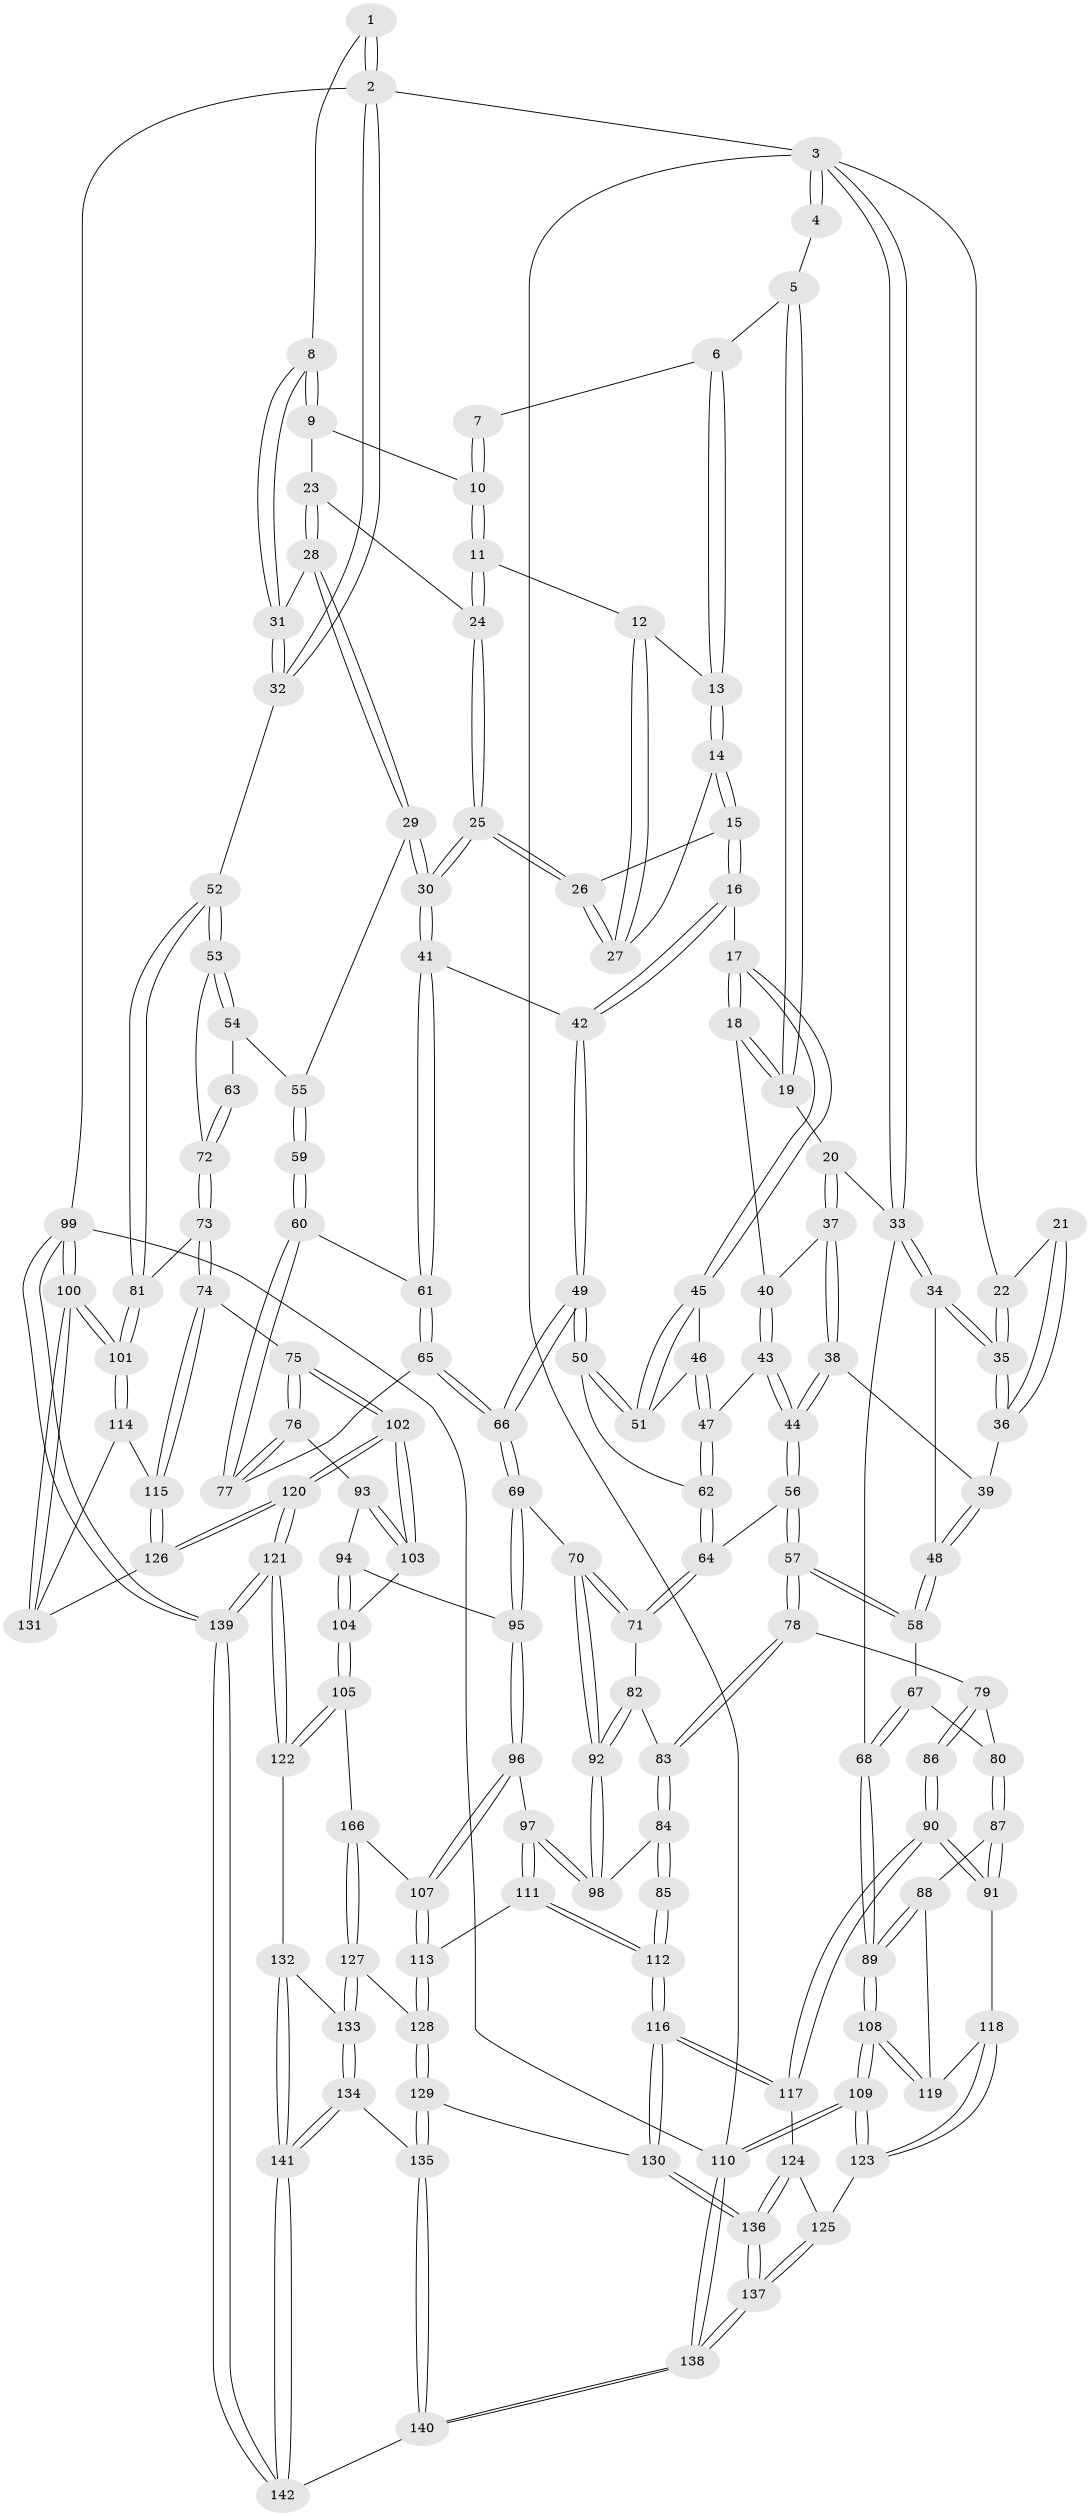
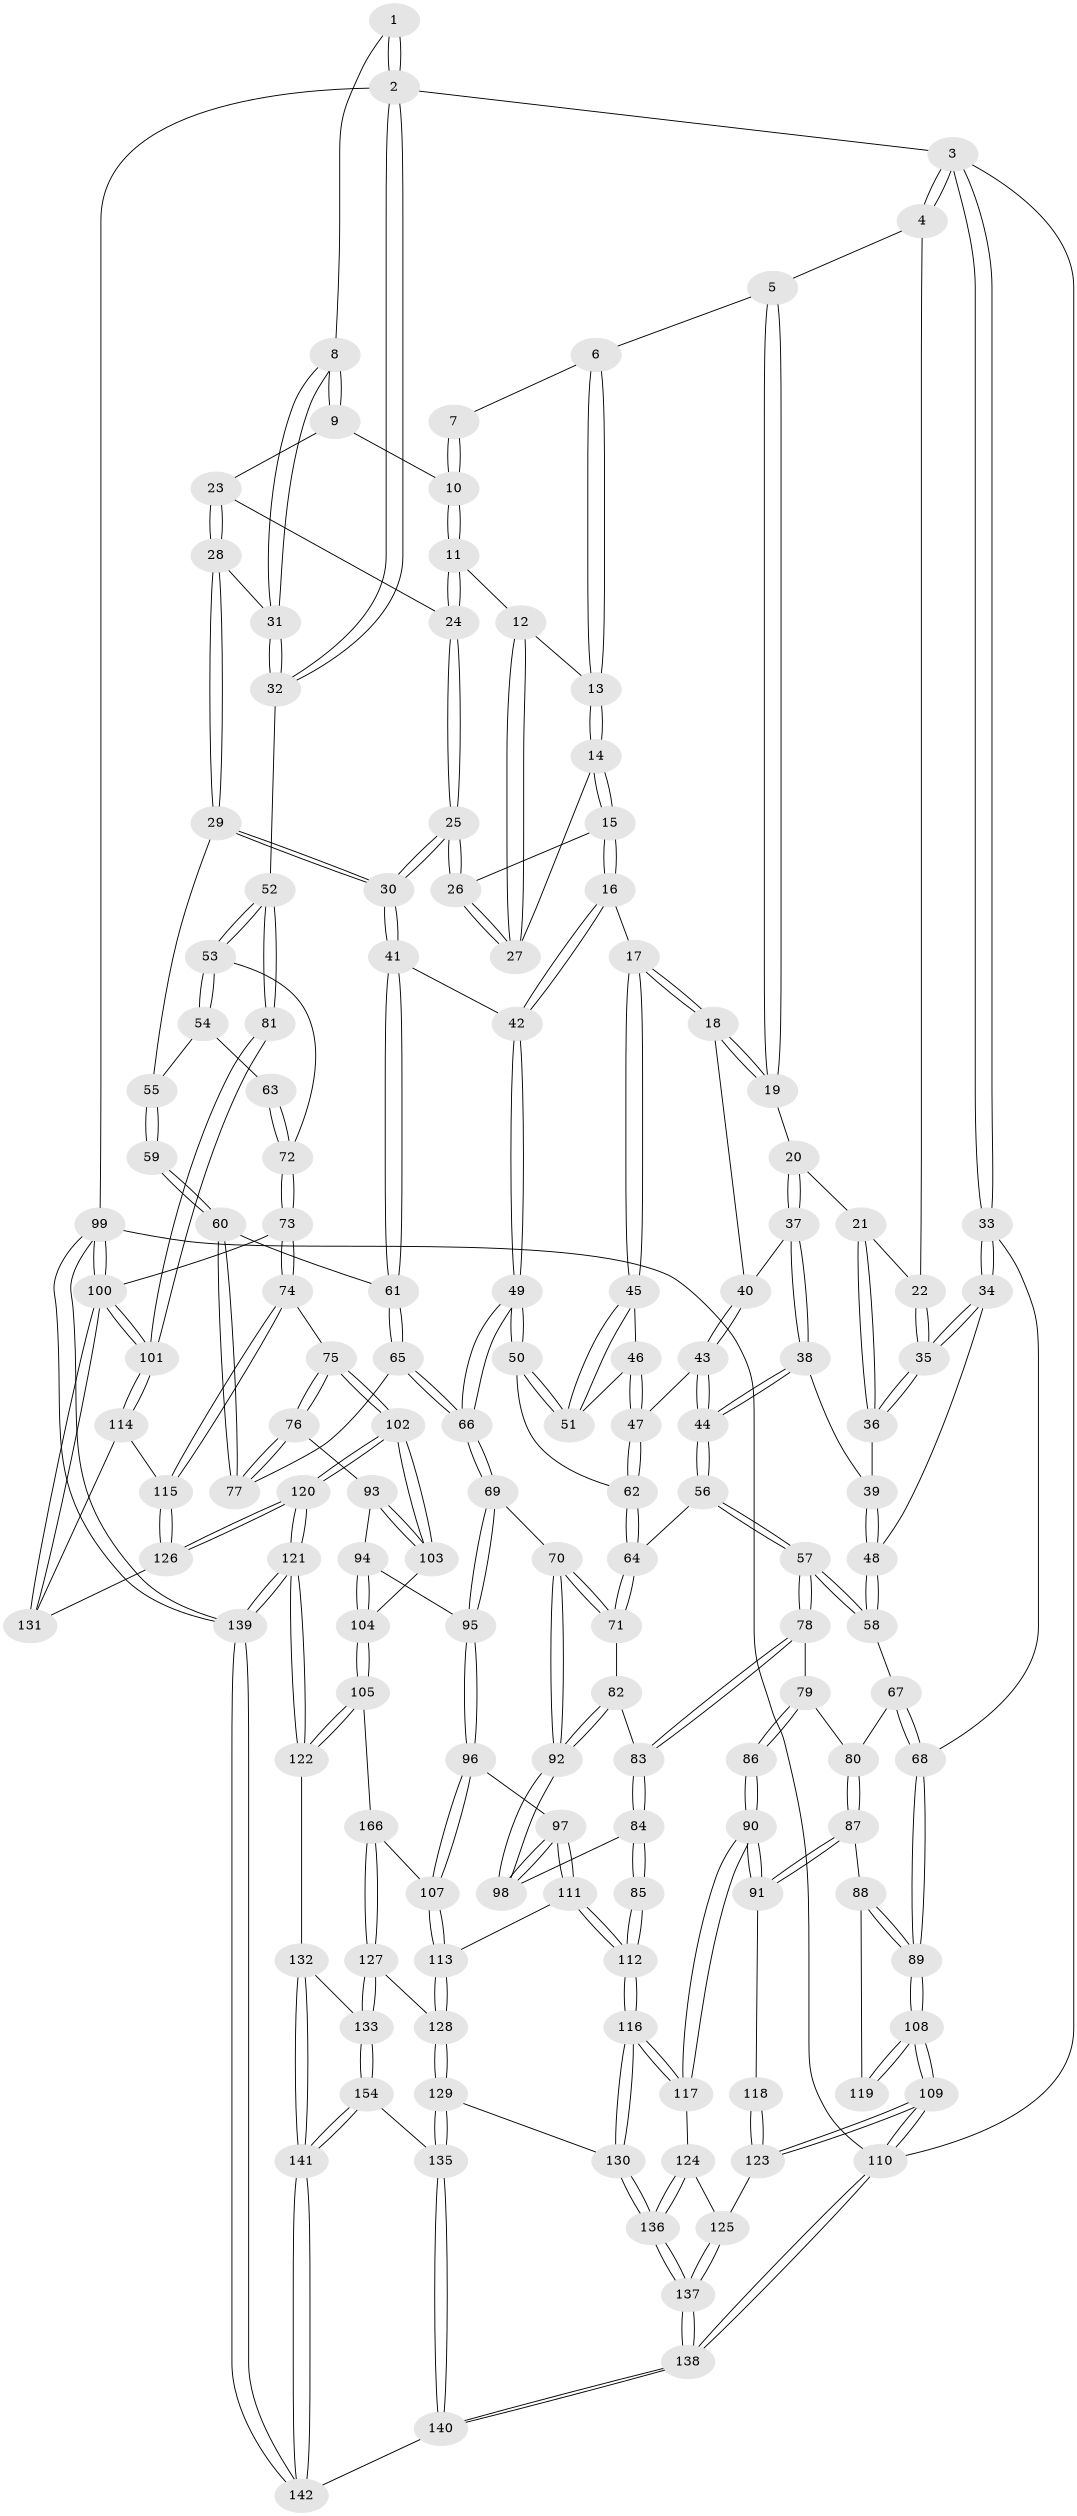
(976, 684) -> (921, 756)
(865, 1191) -> (827, 1191)
(172, 1258) -> (197, 1262)
(961, 2061) -> none
(349, 2094) -> (367, 2094)
